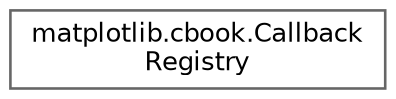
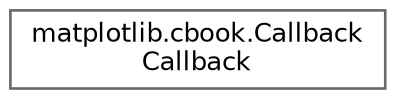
(198, 49) -> (198, 49)
